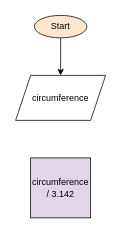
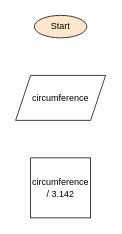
(60, 54) -> none
(60, 188) -> (60, 188)
